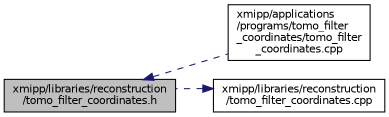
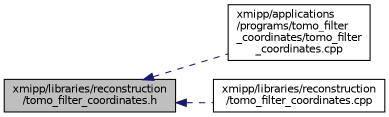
(189, 89) -> (200, 103)
